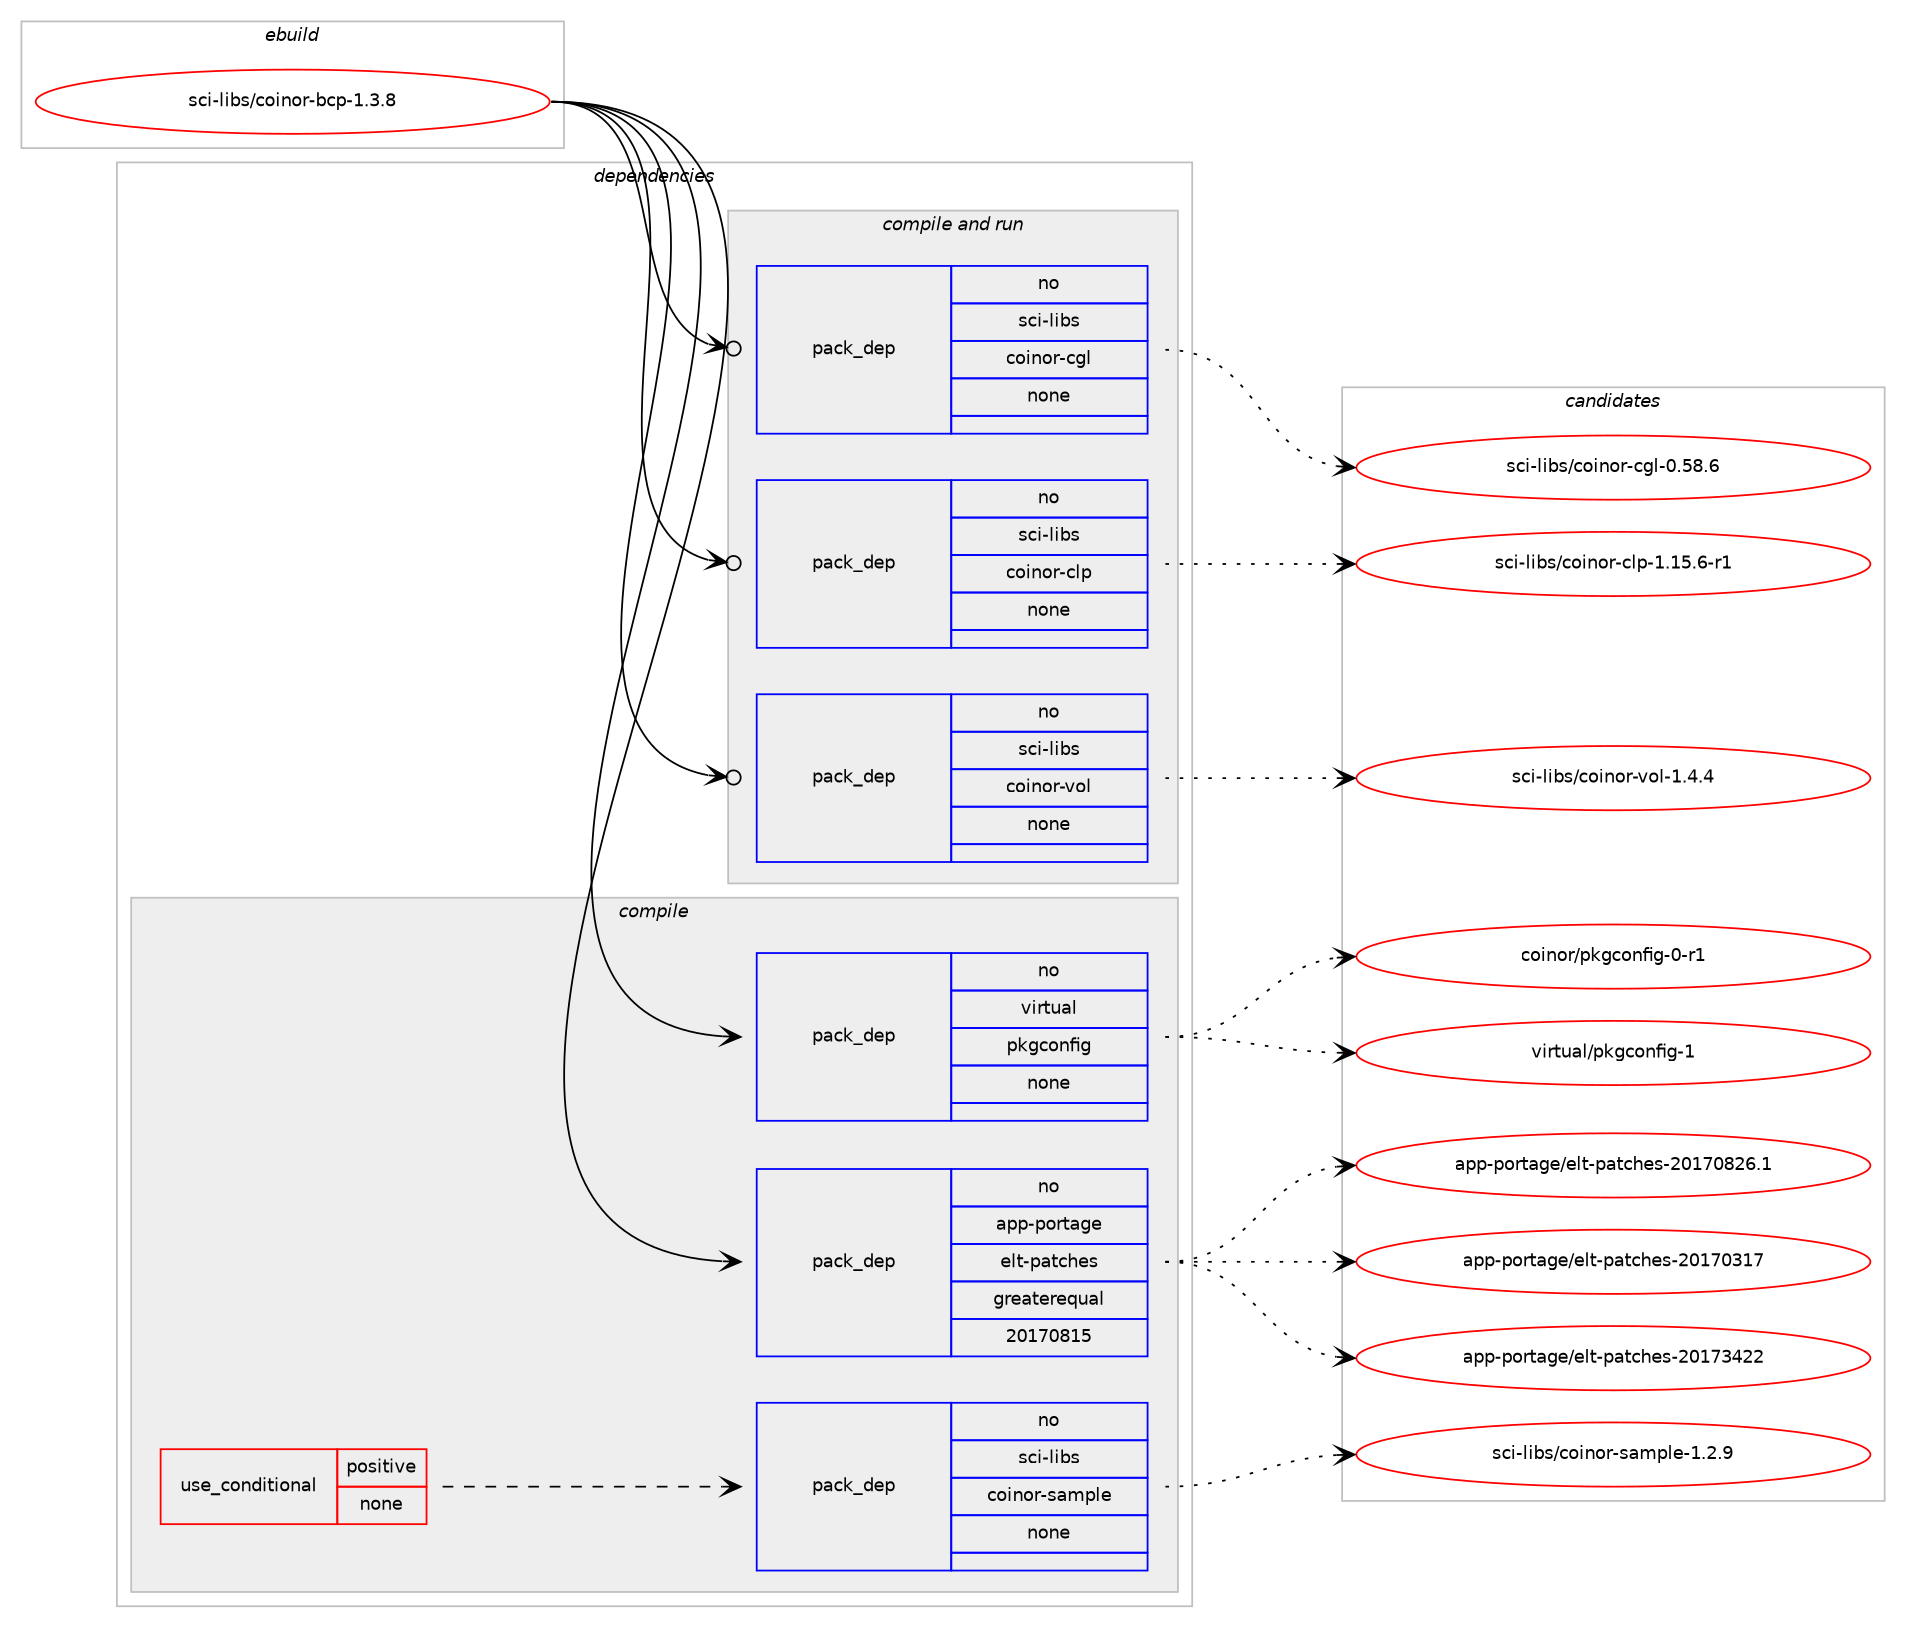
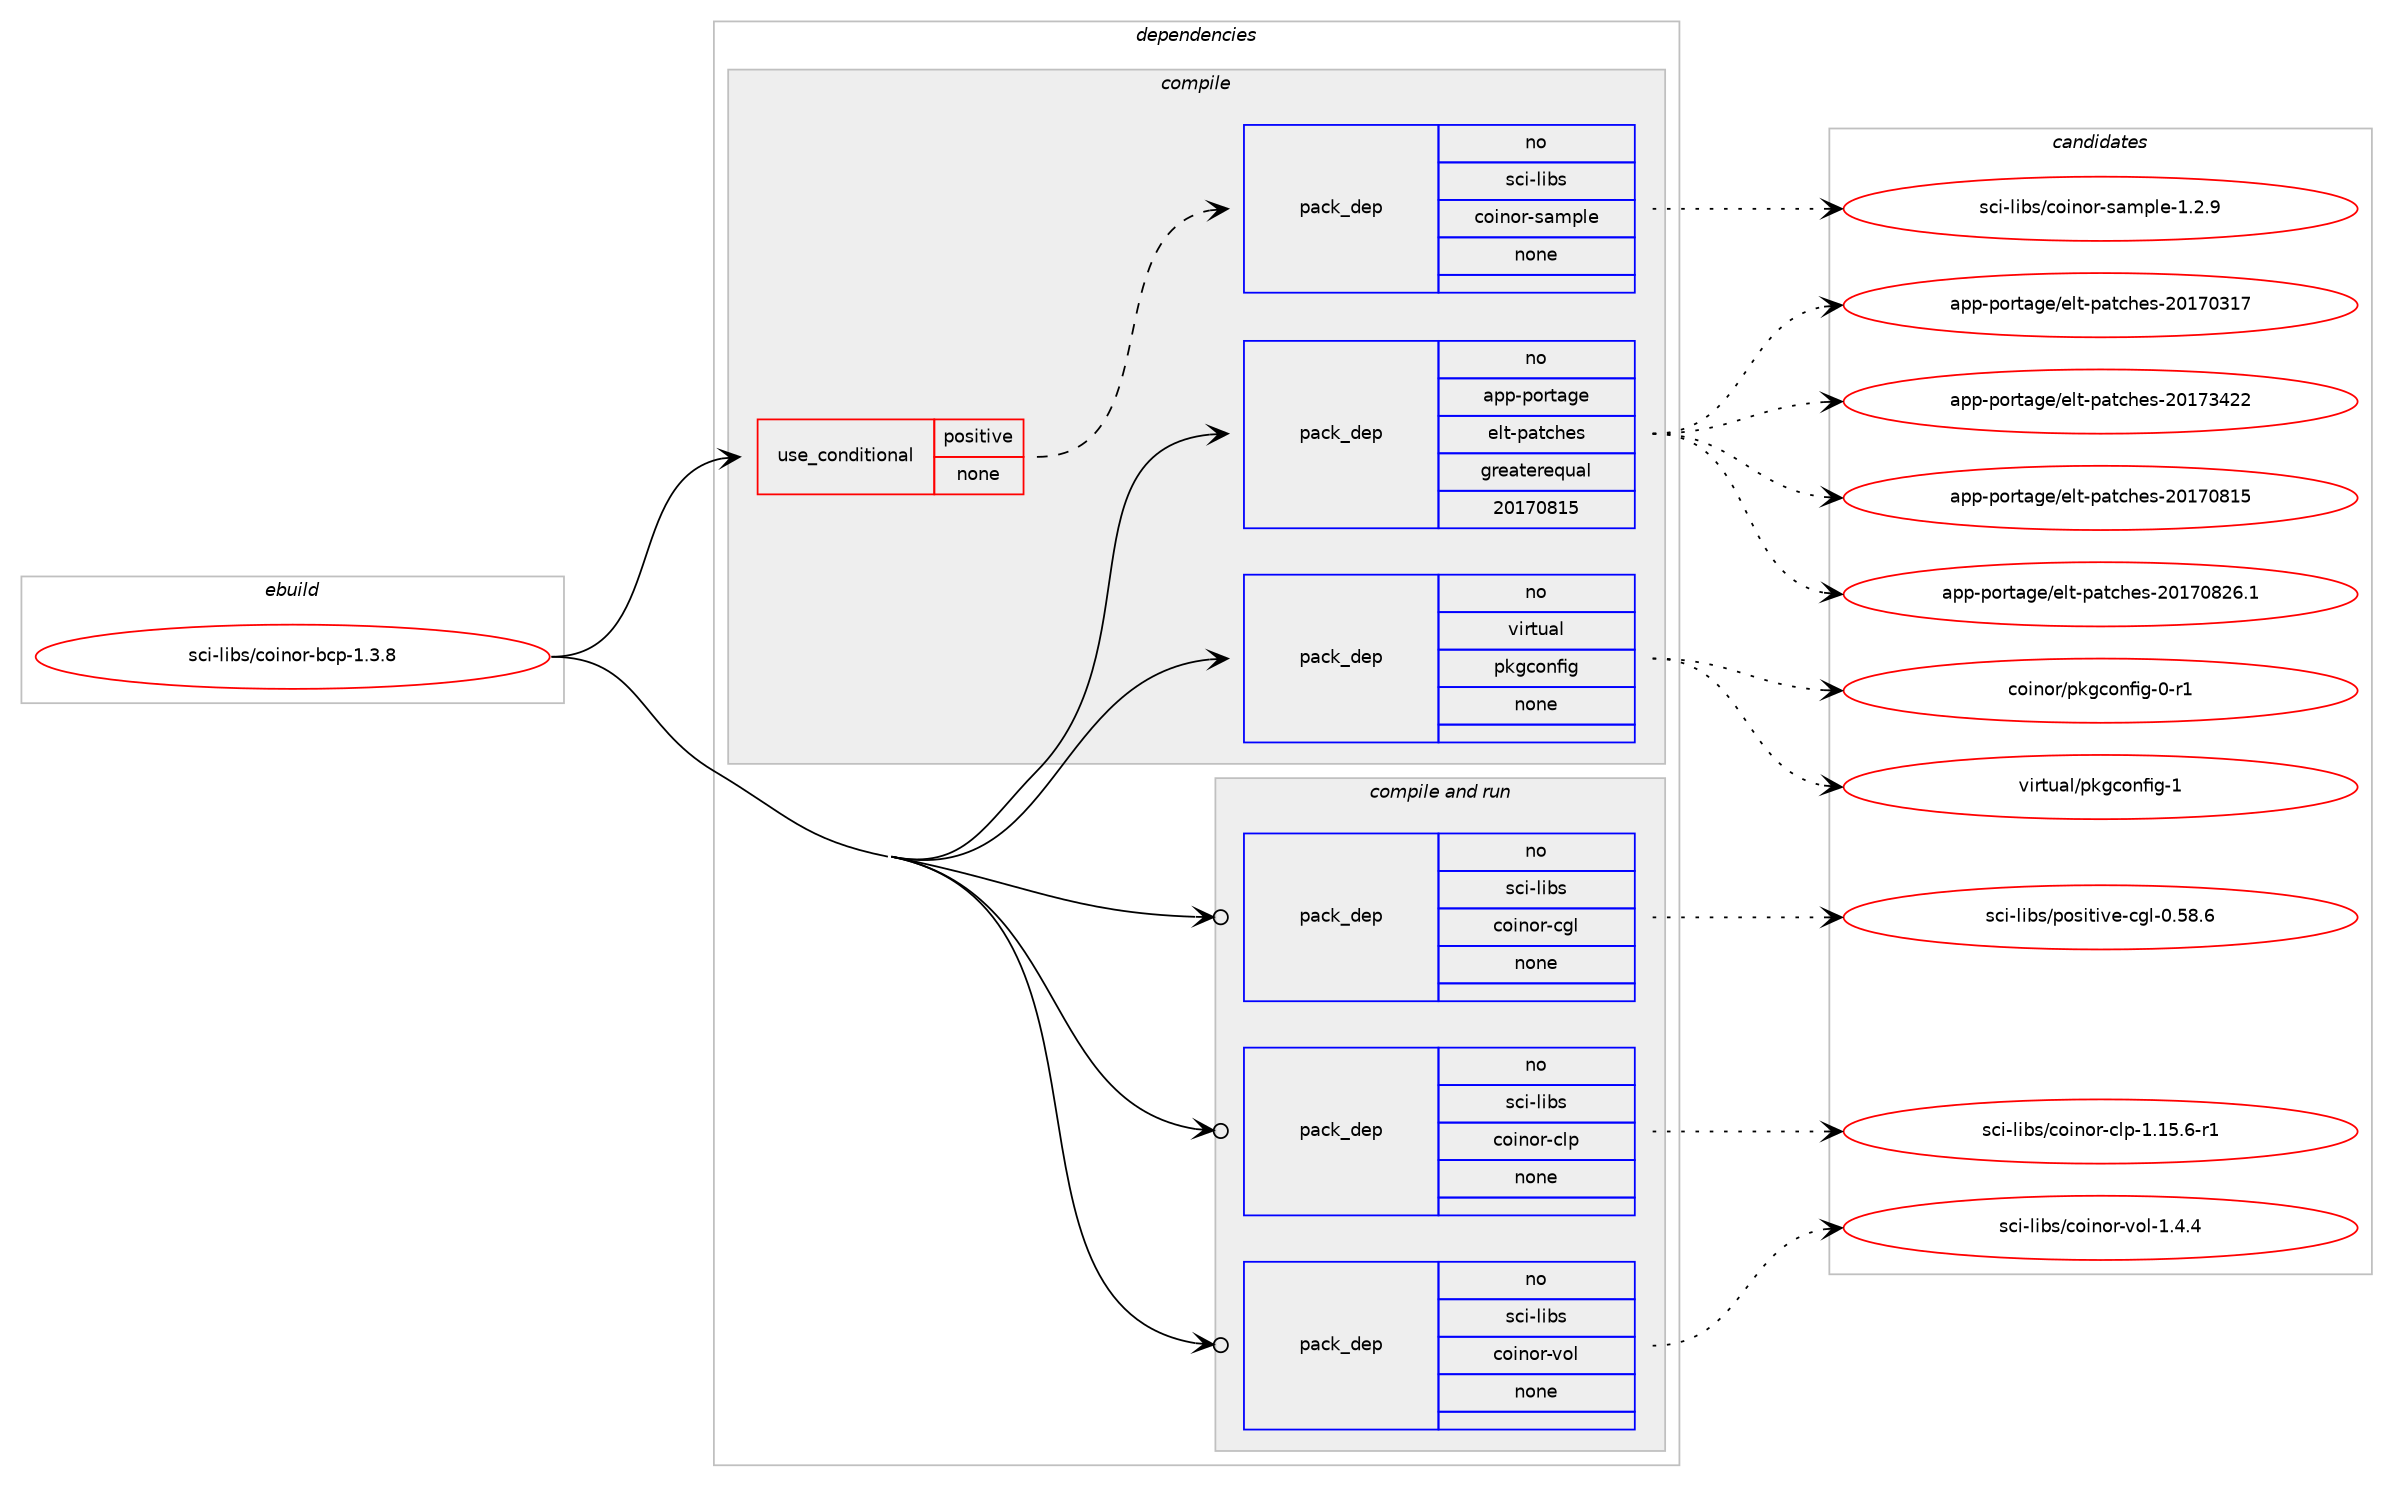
(1613, 468) -> (2101, 917)
none -> (2101, 498)
none -> (643, 565)
